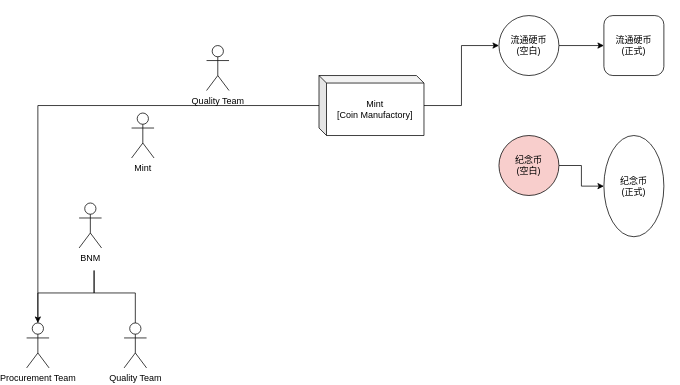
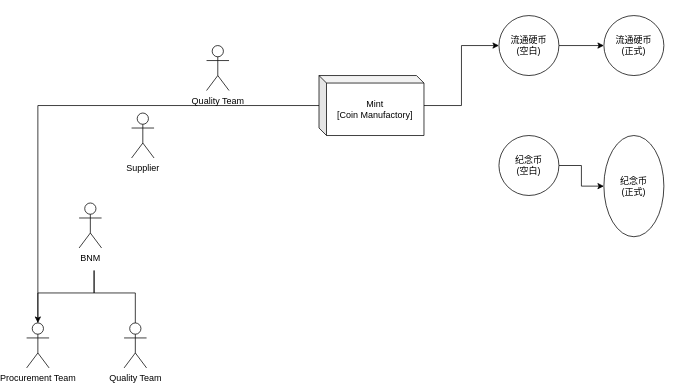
(634, 45) -> (634, 45)
(529, 165) -> (529, 165)
(143, 169) -> (143, 169)
